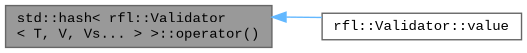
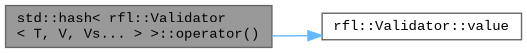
(304, 17) -> (290, 36)
